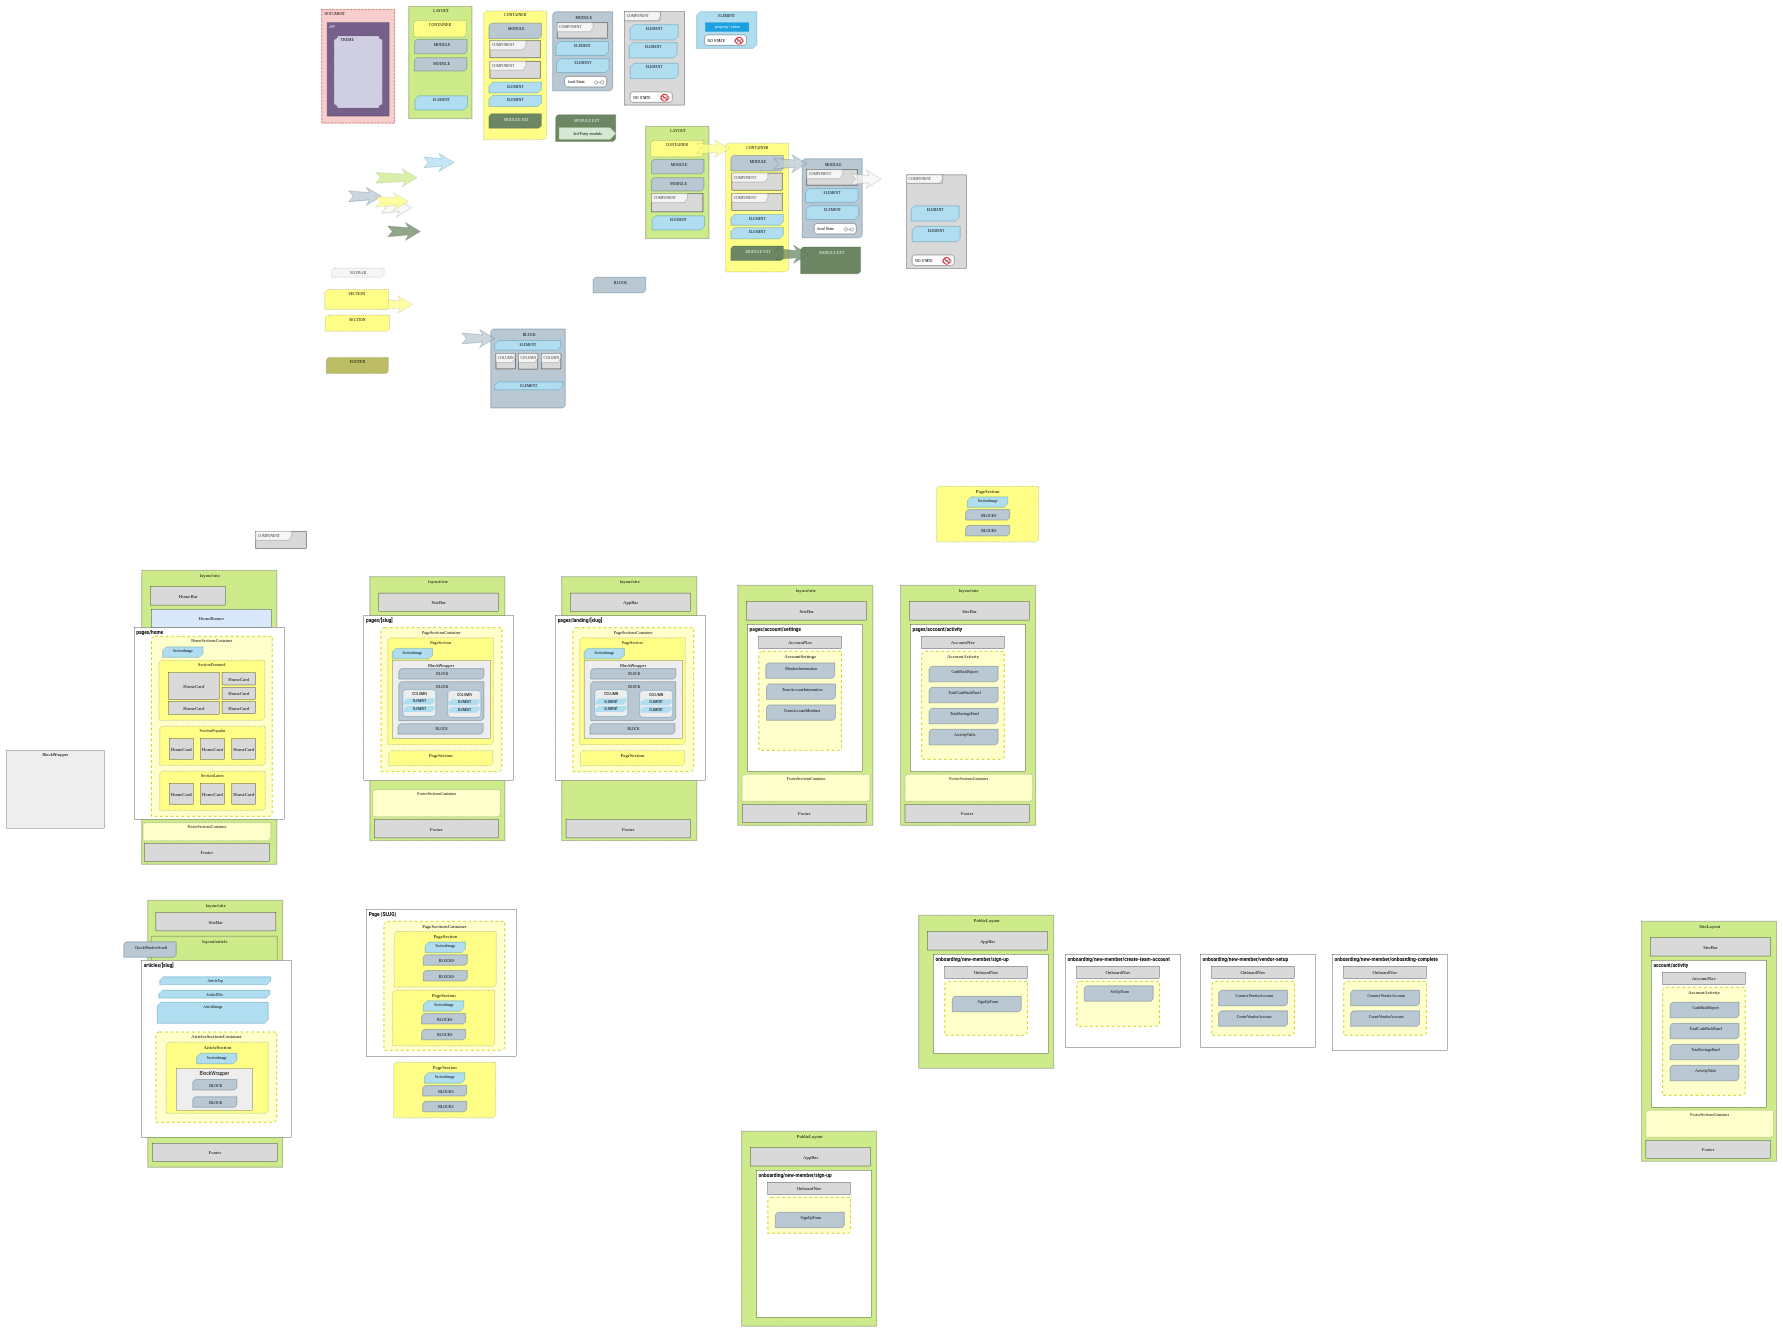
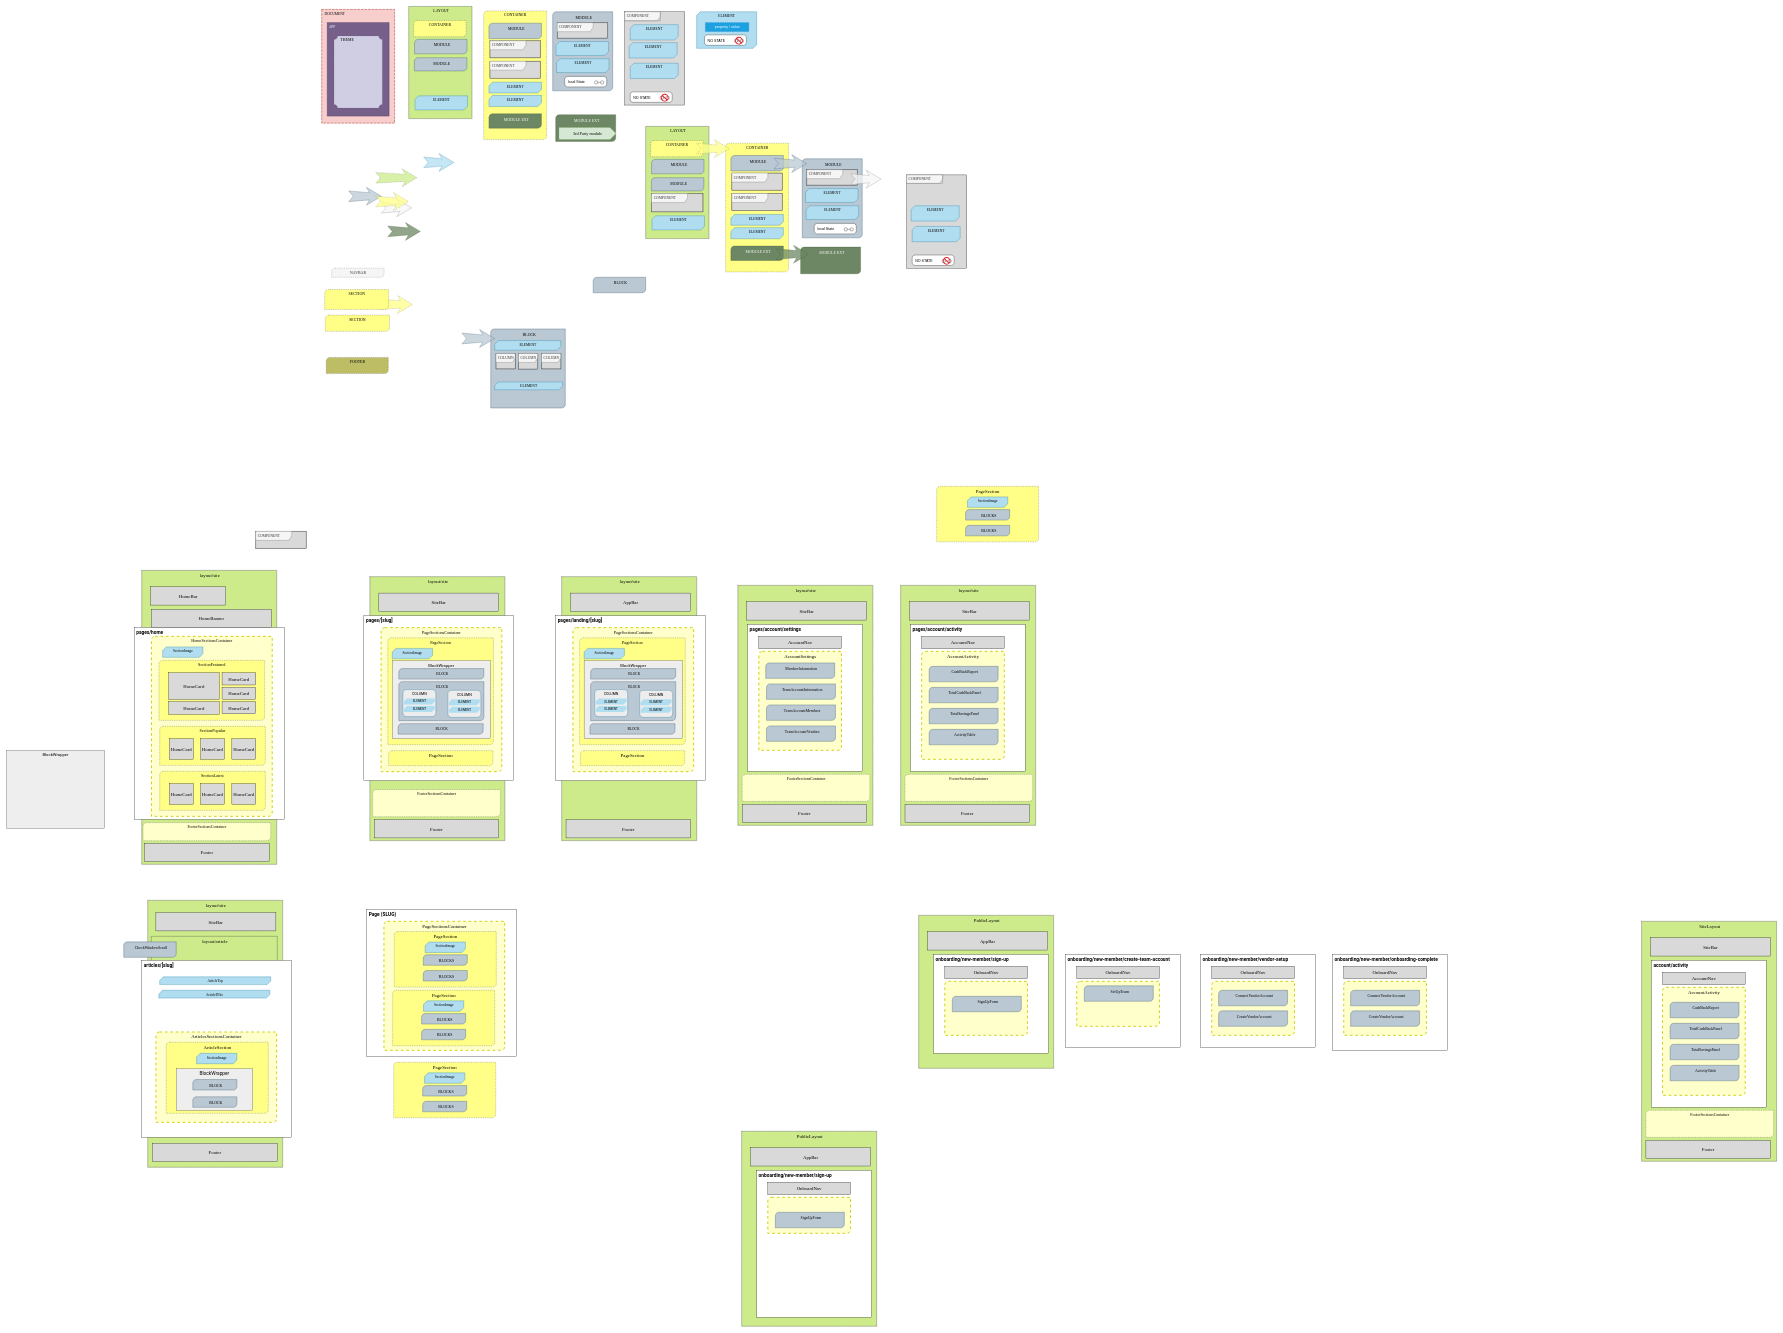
(212, 618) -> (212, 618)
none -> (801, 733)
(213, 1013) -> none
